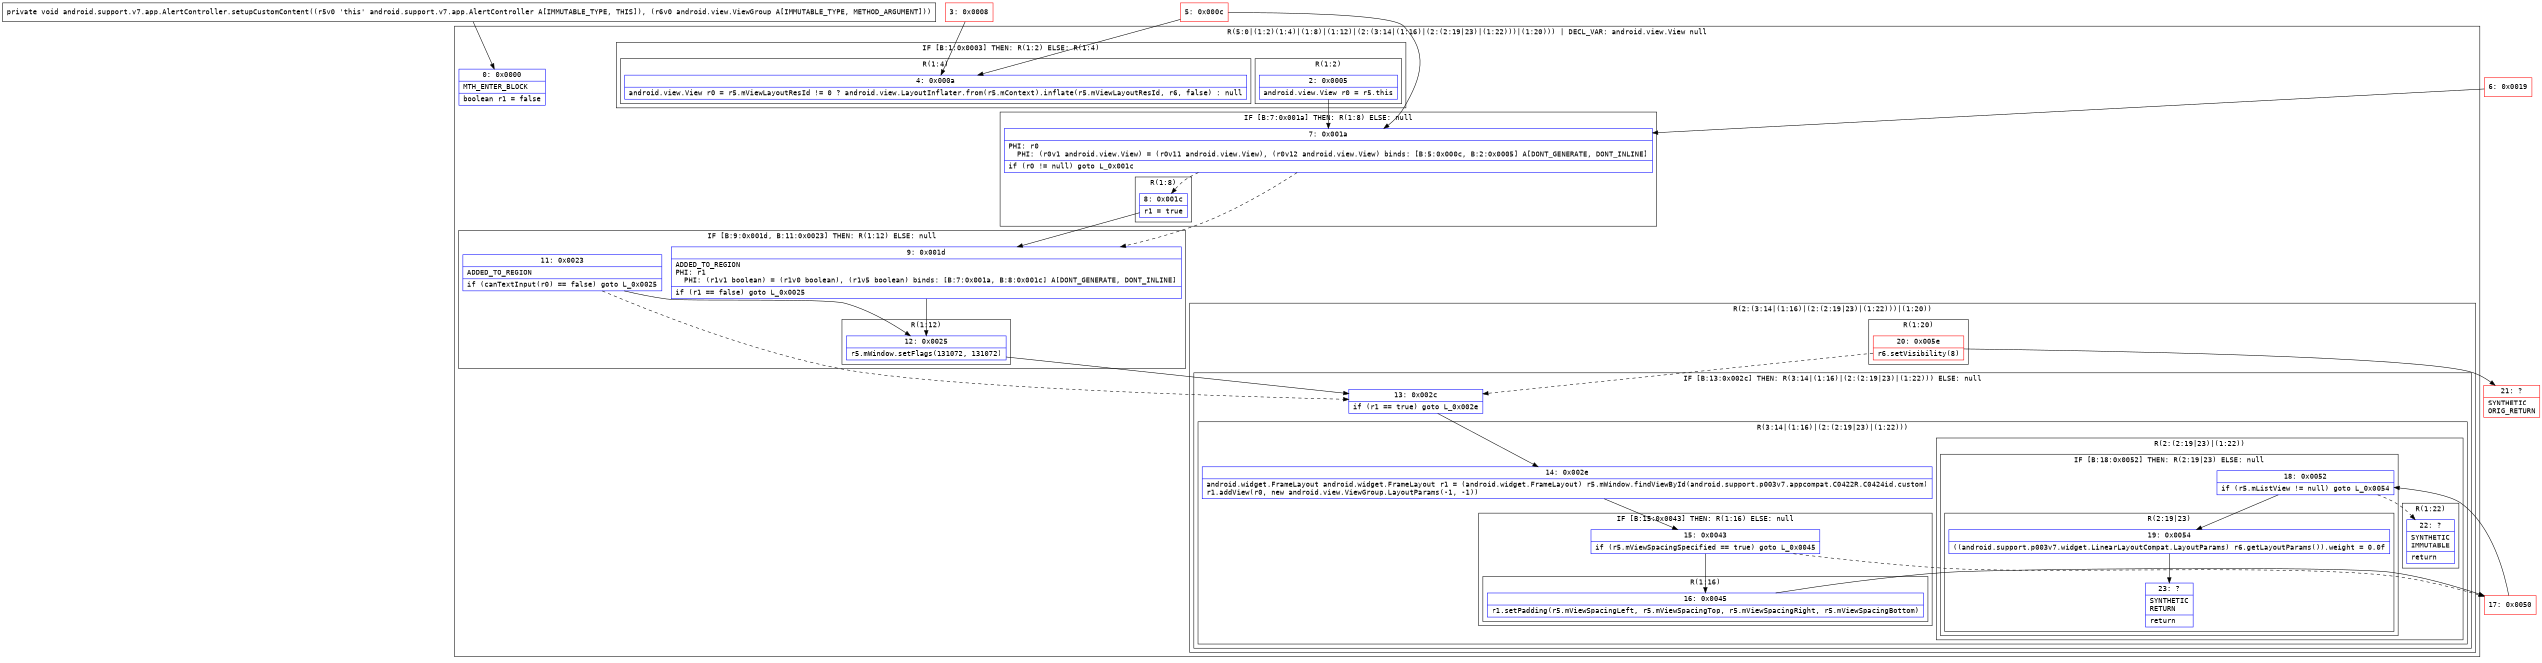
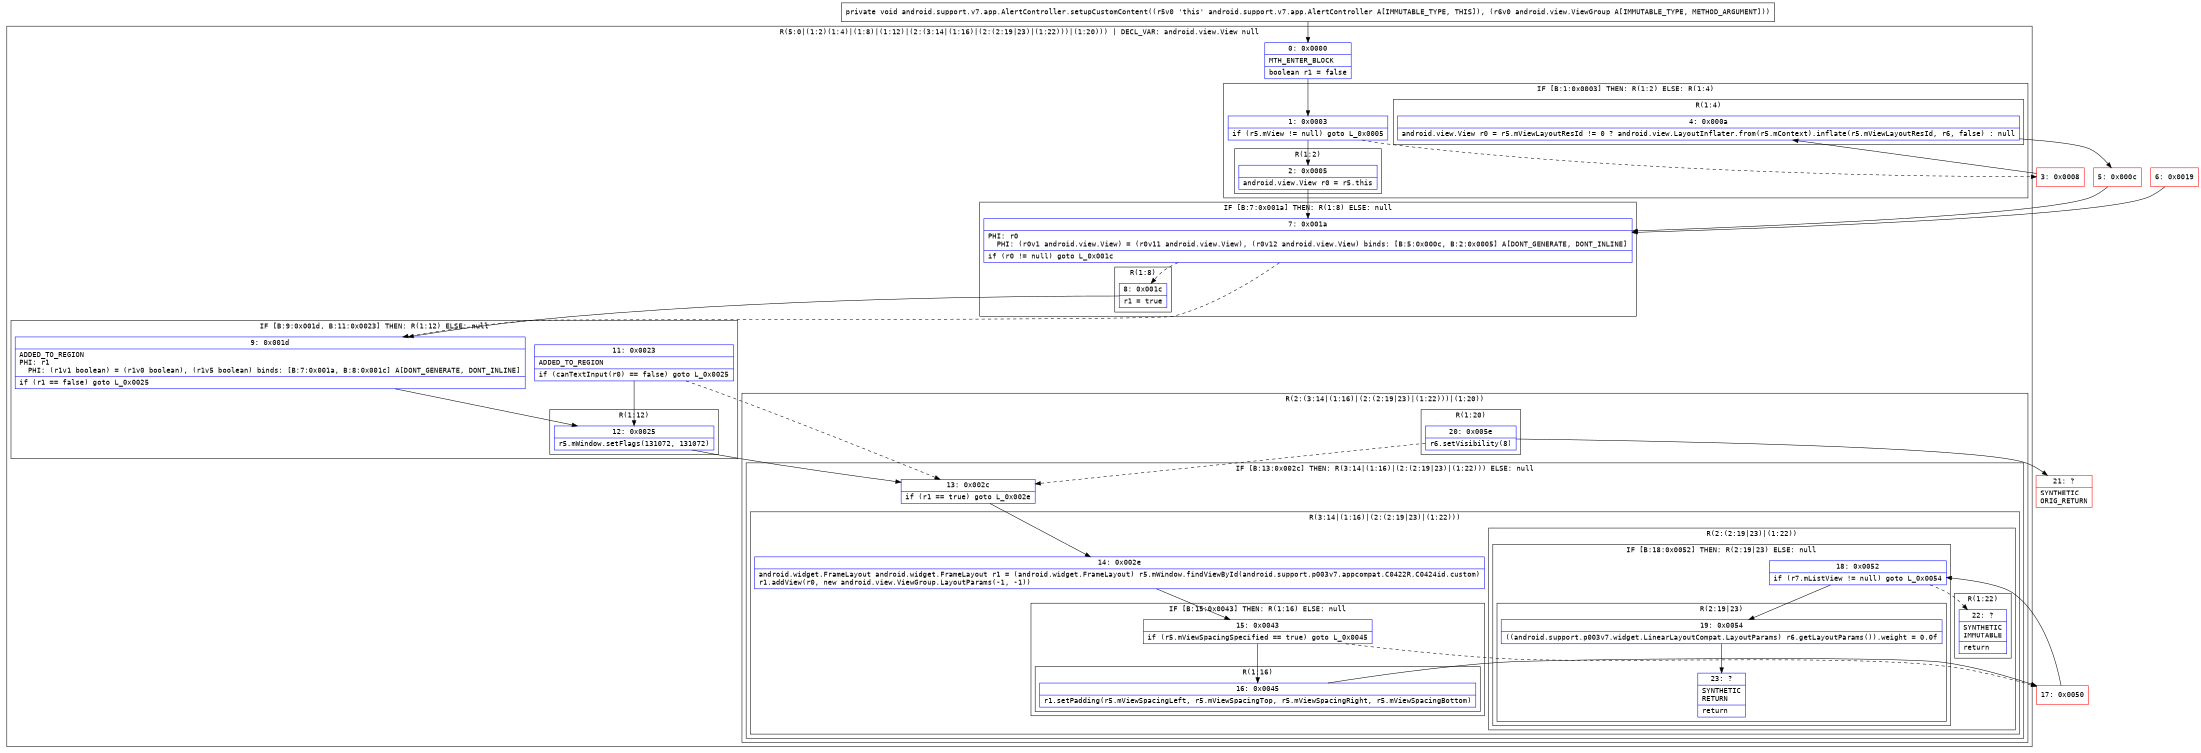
(1082, 47) -> (2067, 144)
none -> (1308, 128)
(1919, 348) -> (1471, 438)
(2305, 489) -> (1858, 579)
